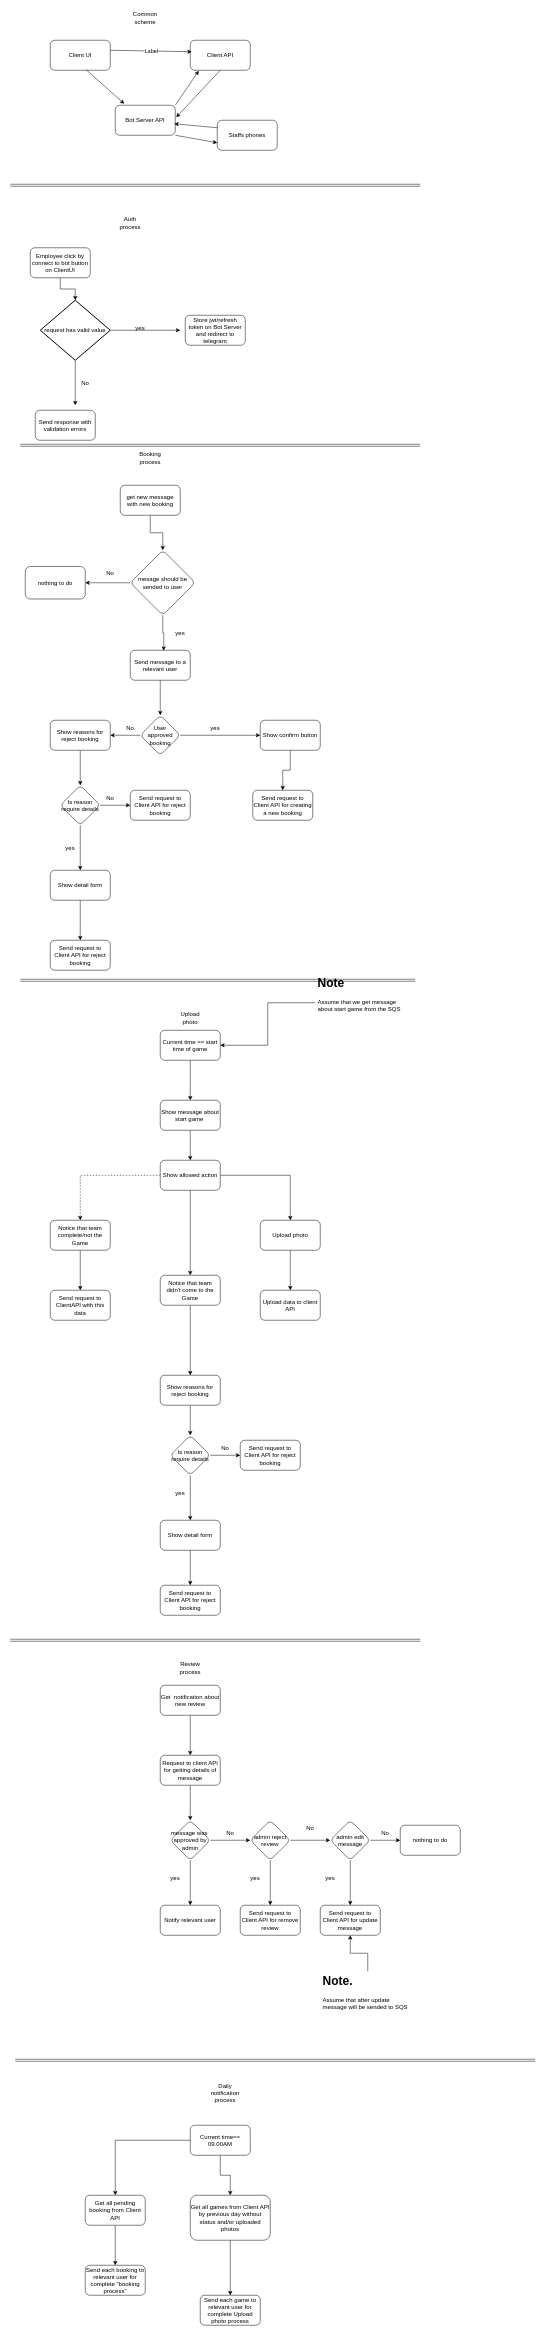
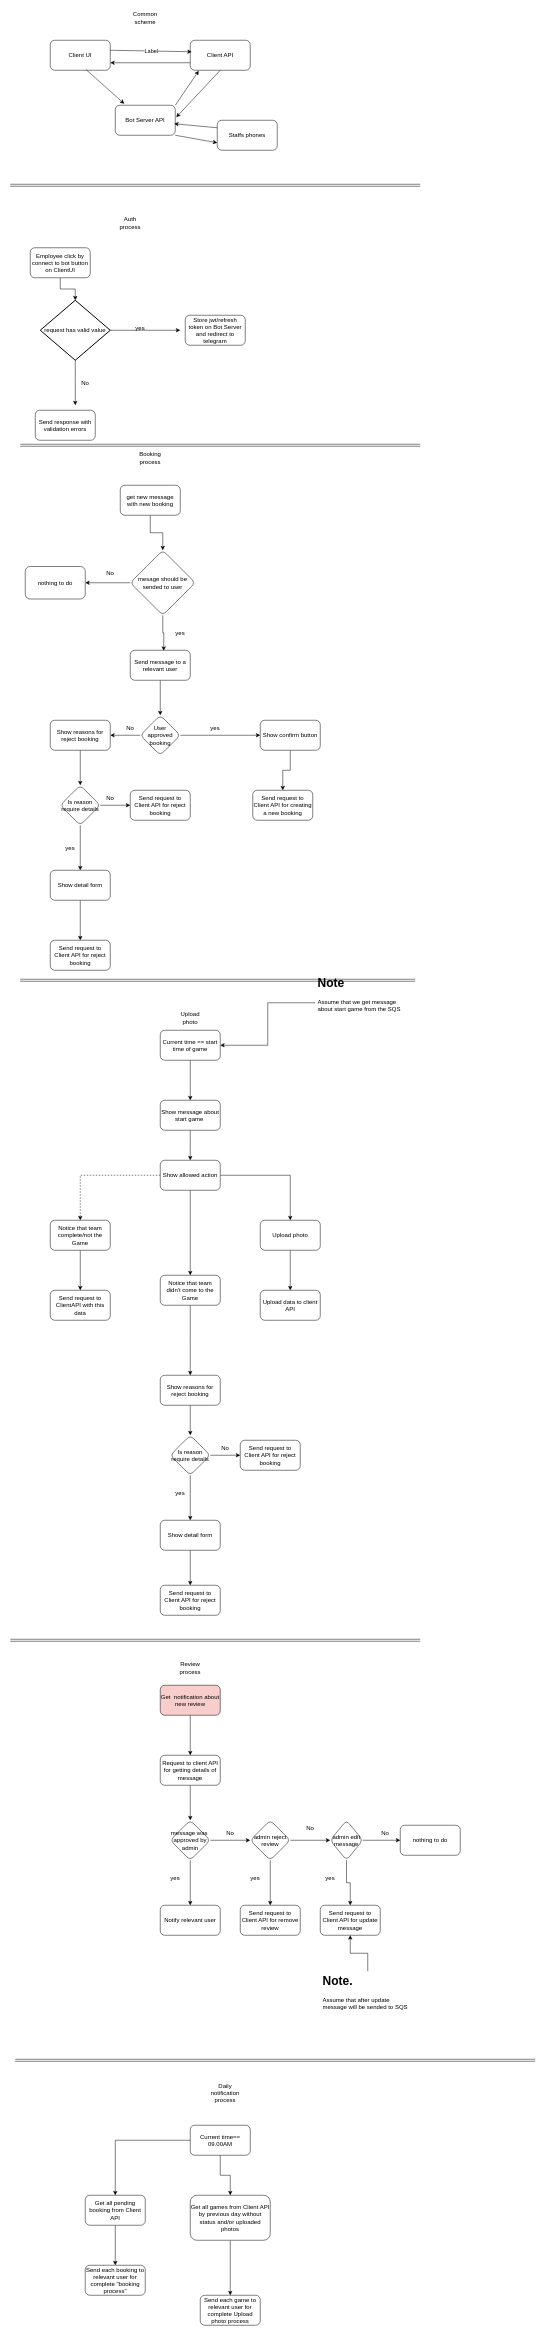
none -> (114, 63)
(190, 1700) -> (190, 1700)
(350, 1840) -> (347, 1840)
